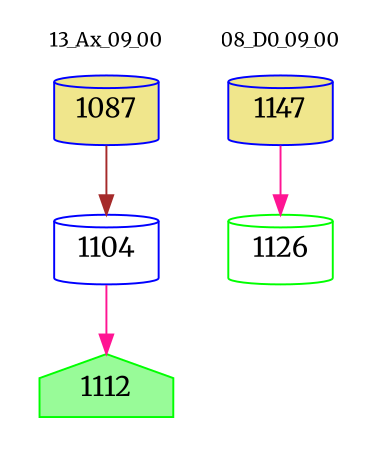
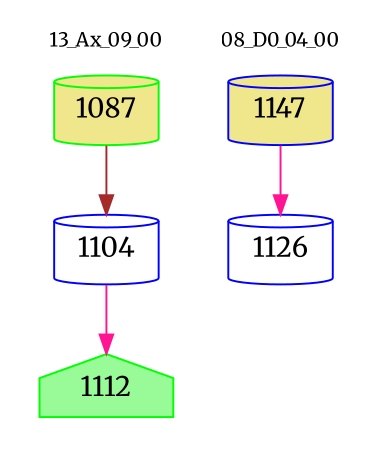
(281, 42) -> (281, 42)
(106, 110) -> (106, 110)
(281, 250) -> (281, 250)
